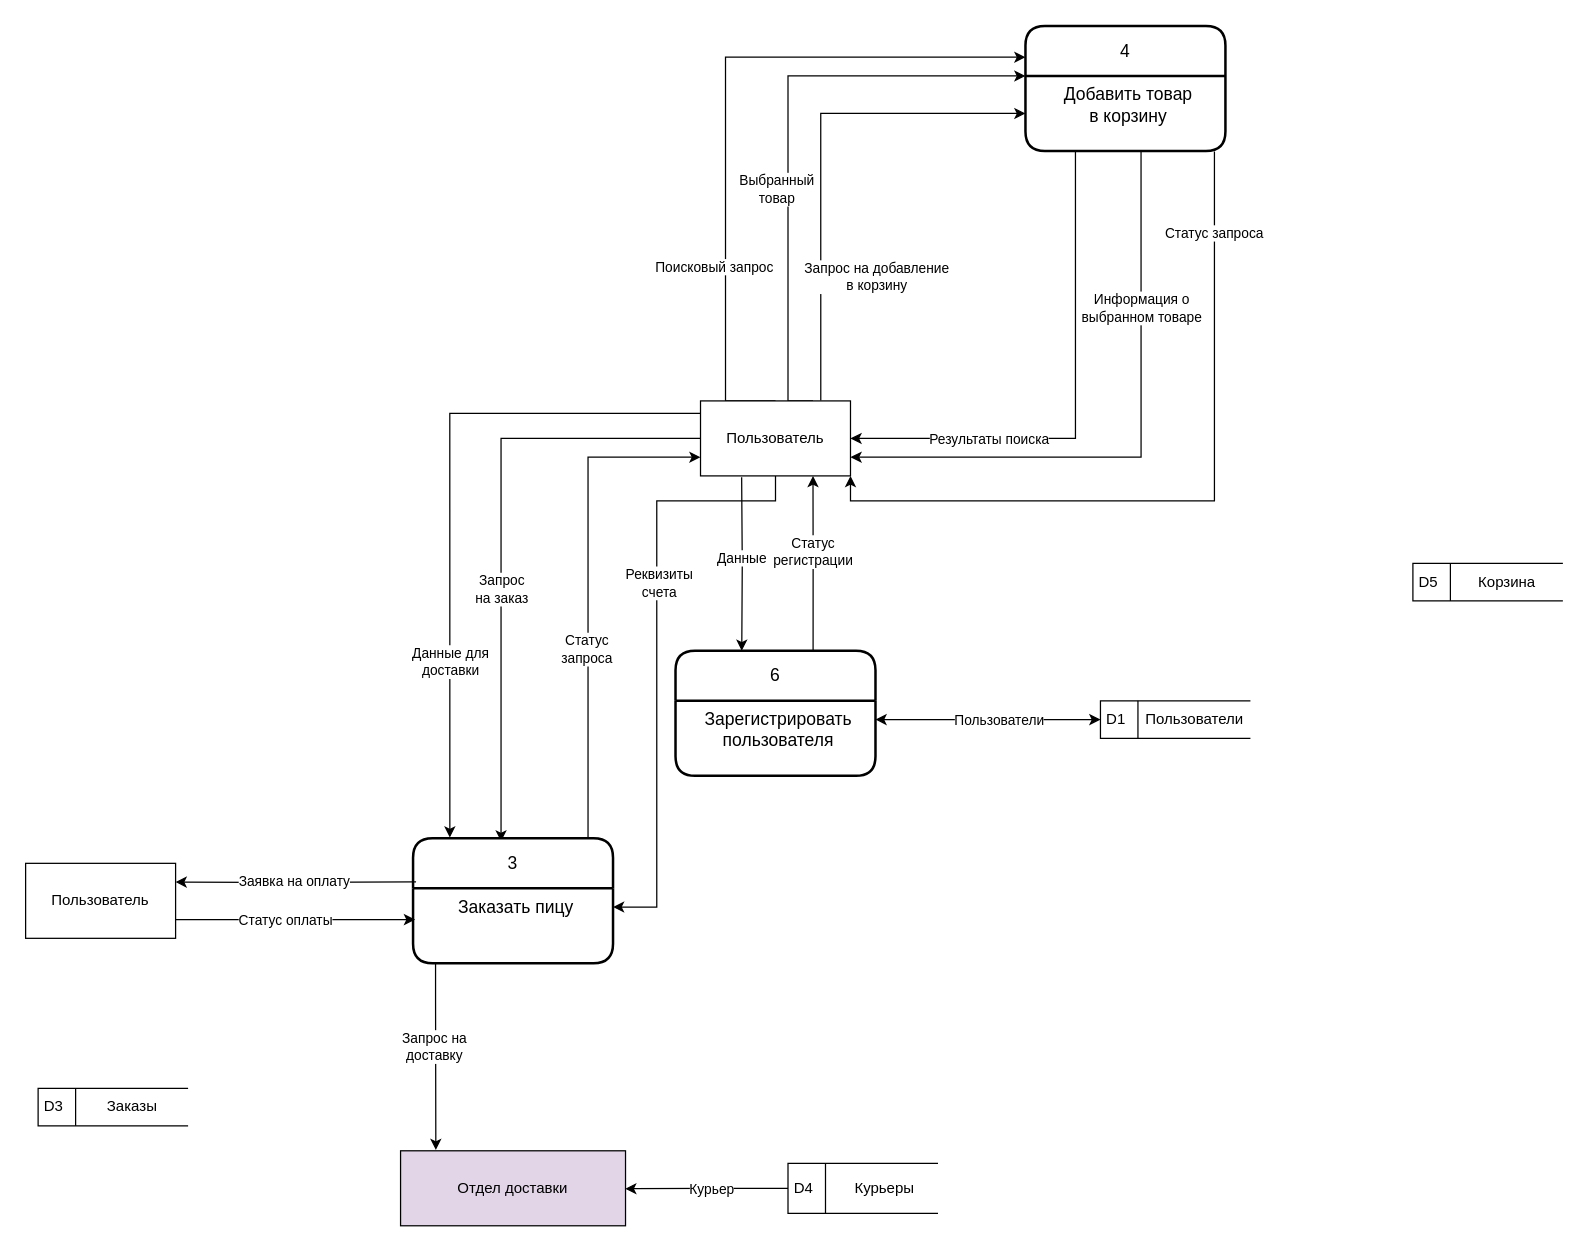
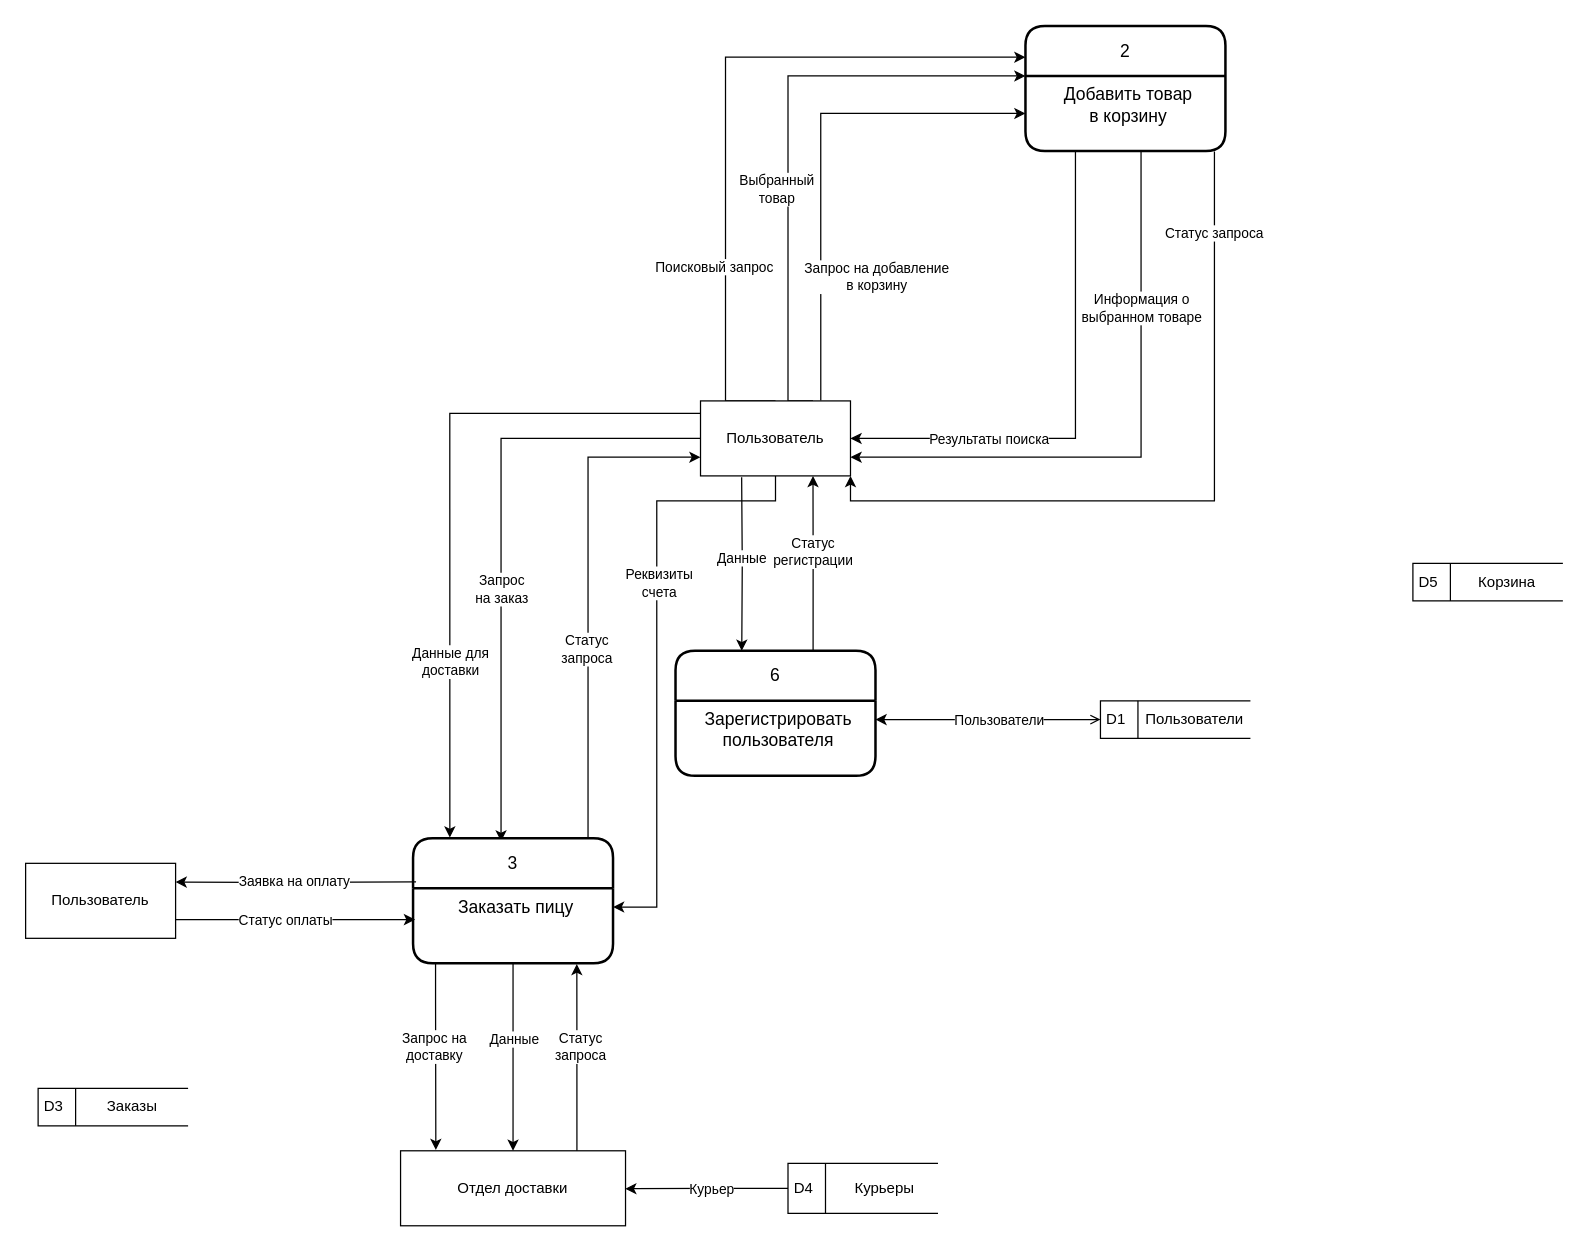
(1126, 51) -> (1126, 51)
(1091, 719) -> (1093, 719)
none -> (513, 1054)
none -> (577, 1061)
(513, 1188) -> (513, 1188)
